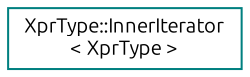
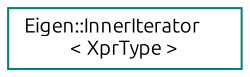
(125, 39) -> (125, 39)
